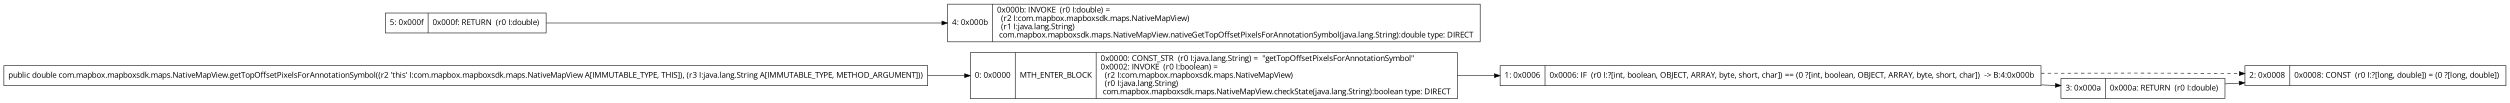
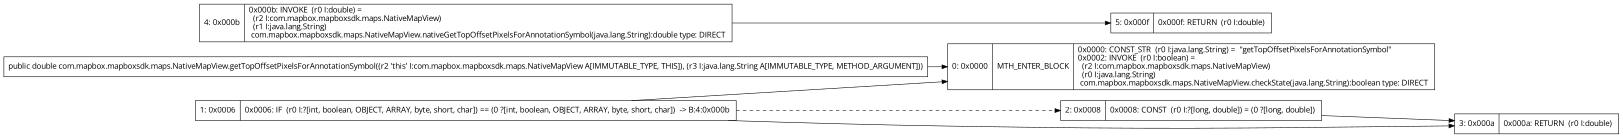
(744, 23) -> (919, 23)
(1476, 76) -> (787, 91)
(2232, 84) -> (1385, 118)
